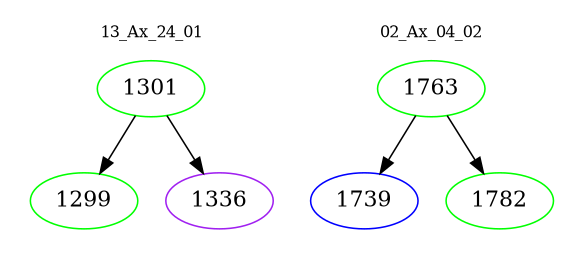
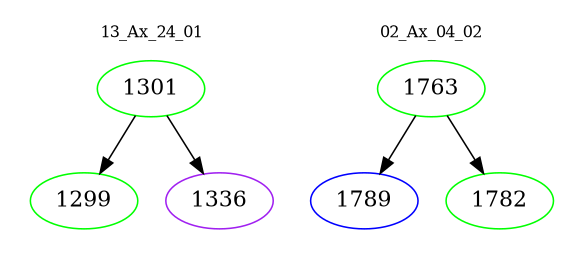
(364, 201) -> (364, 201)
